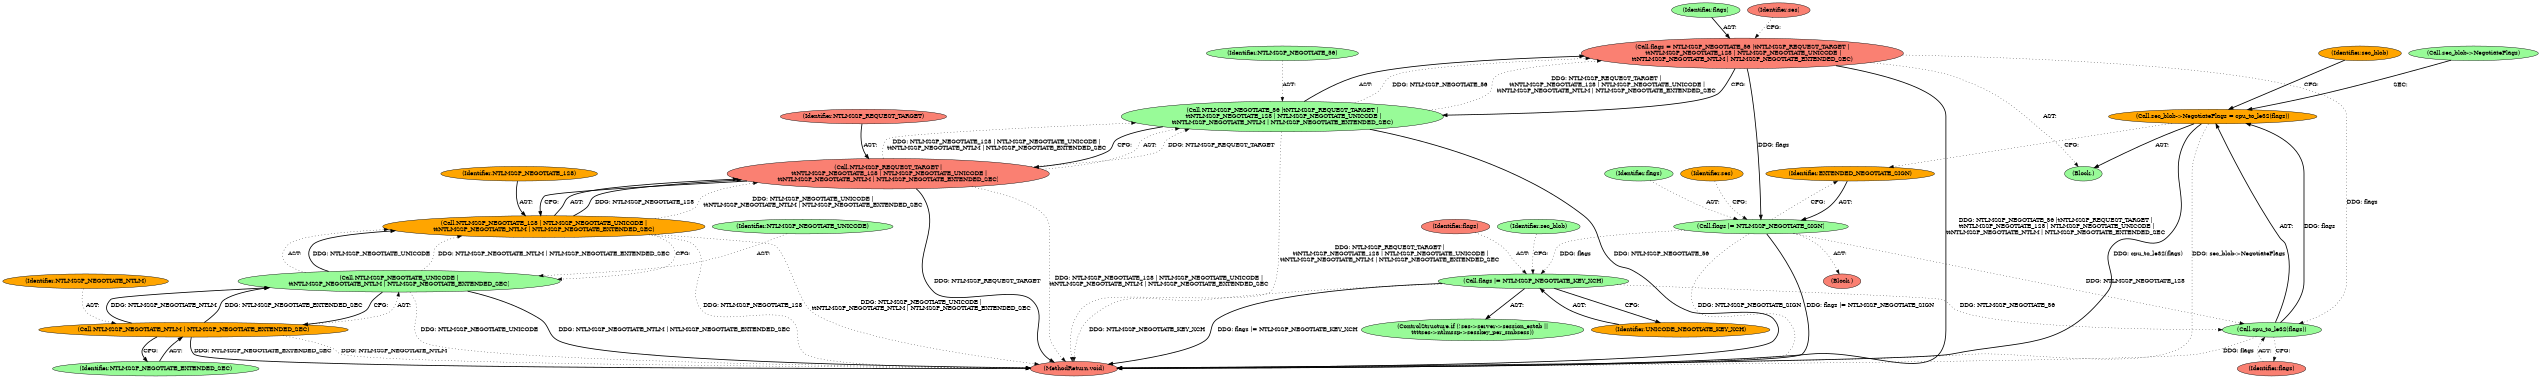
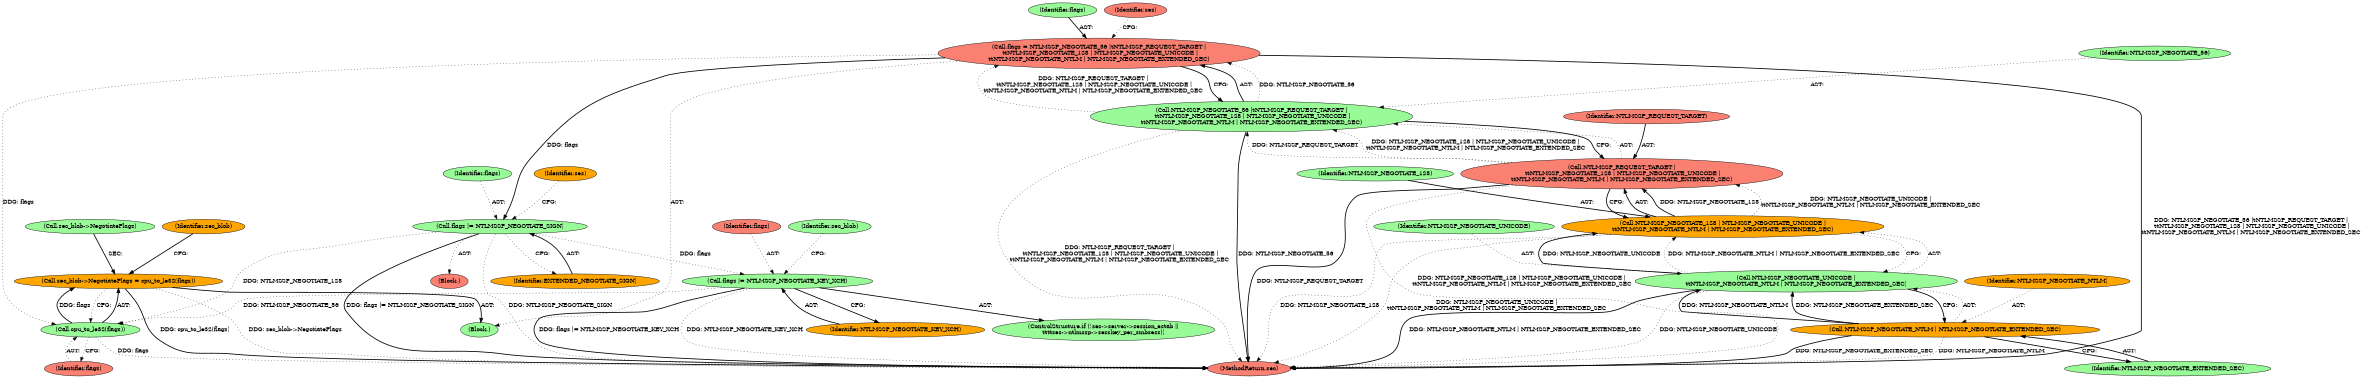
(2033, 145) -> (95, 302)
(519, 174) -> (1375, 174)
(1681, 330) -> (895, 330)
(1074, 369) -> (1249, 369)
